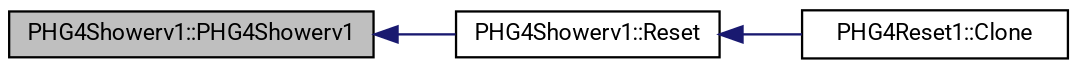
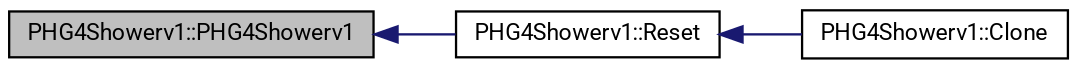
(935, 34) -> (935, 34)
